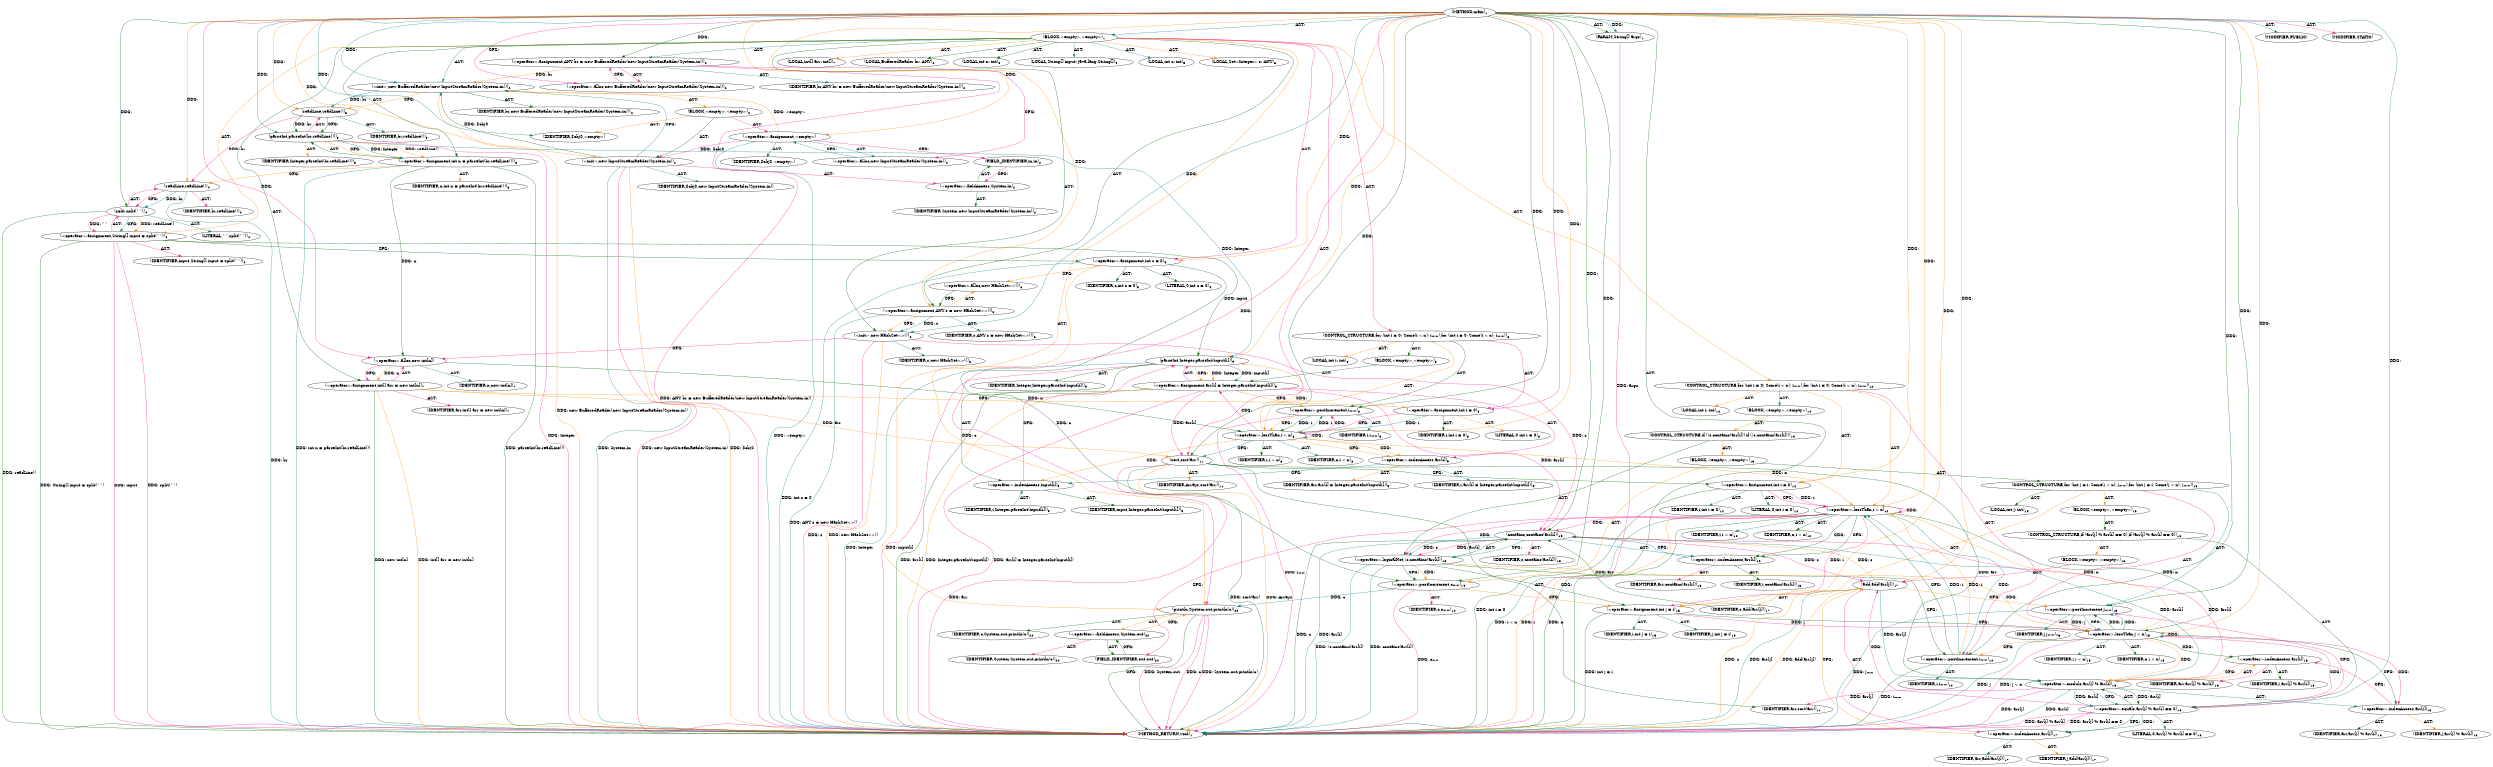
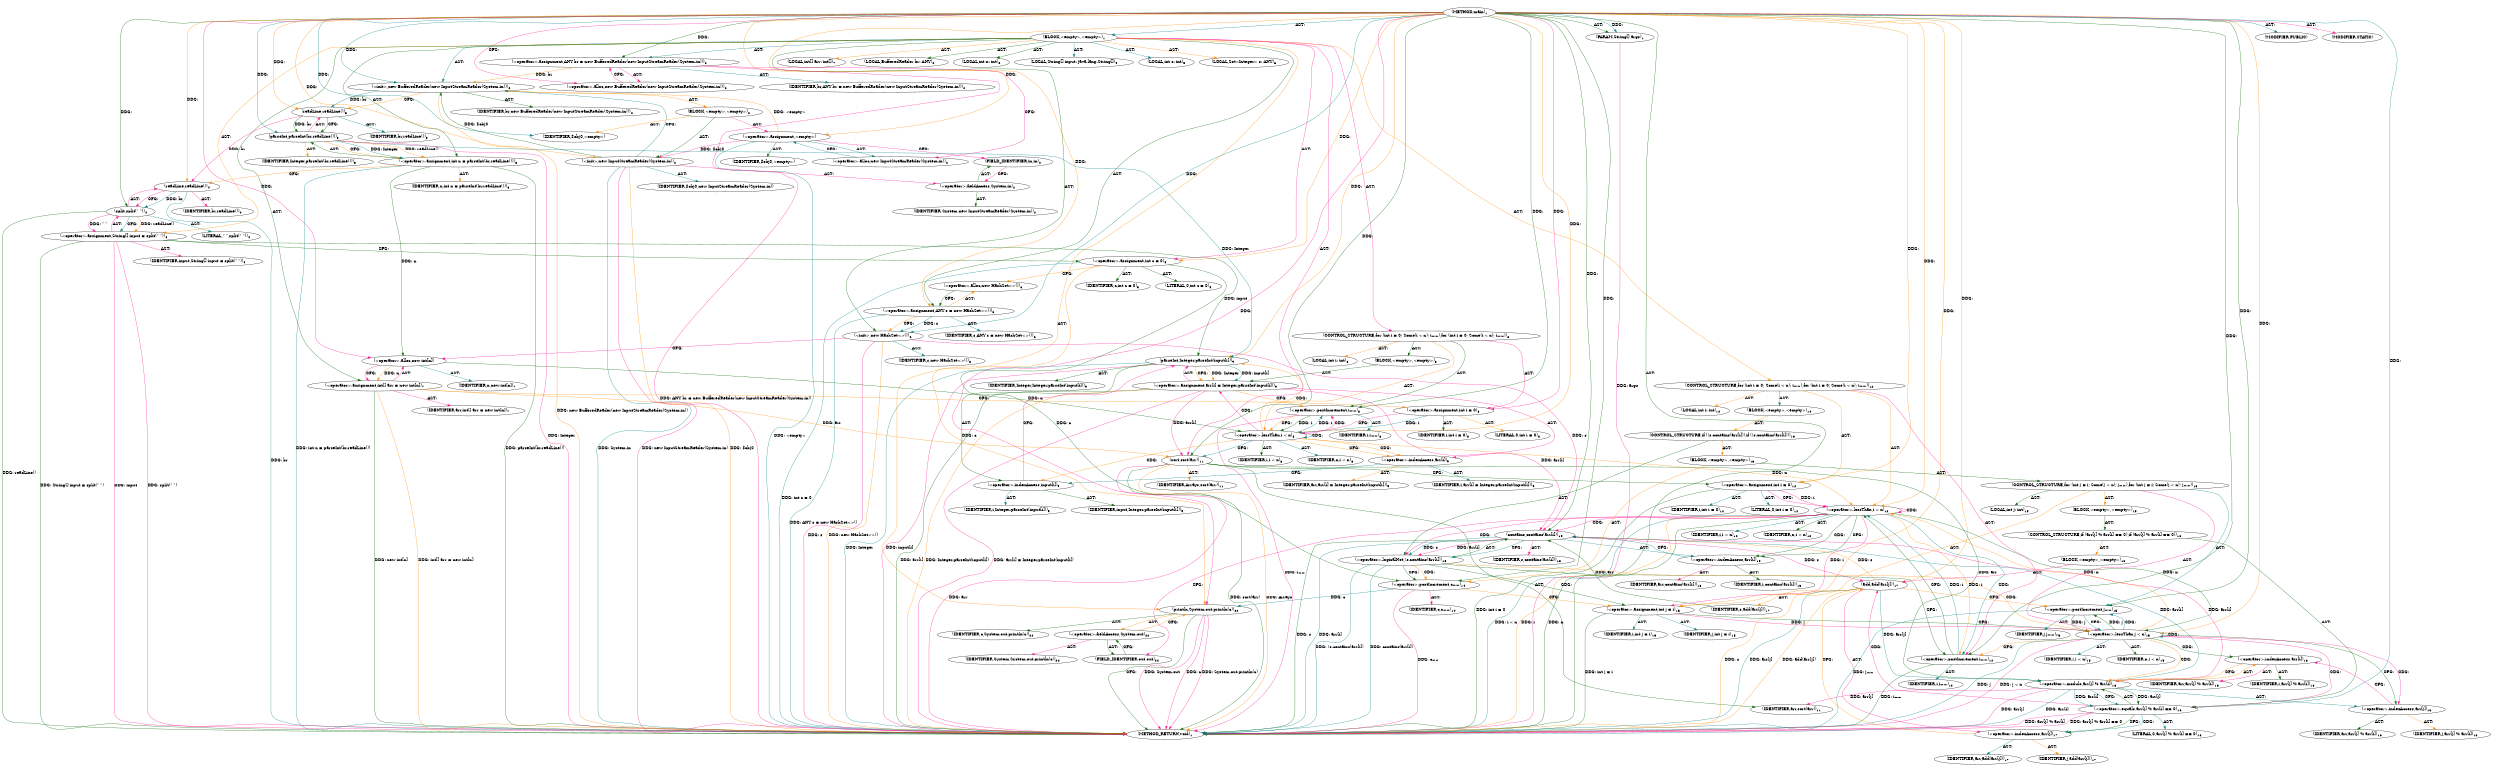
(1018, 500) -> (1007, 495)
(2316, 648) -> none
